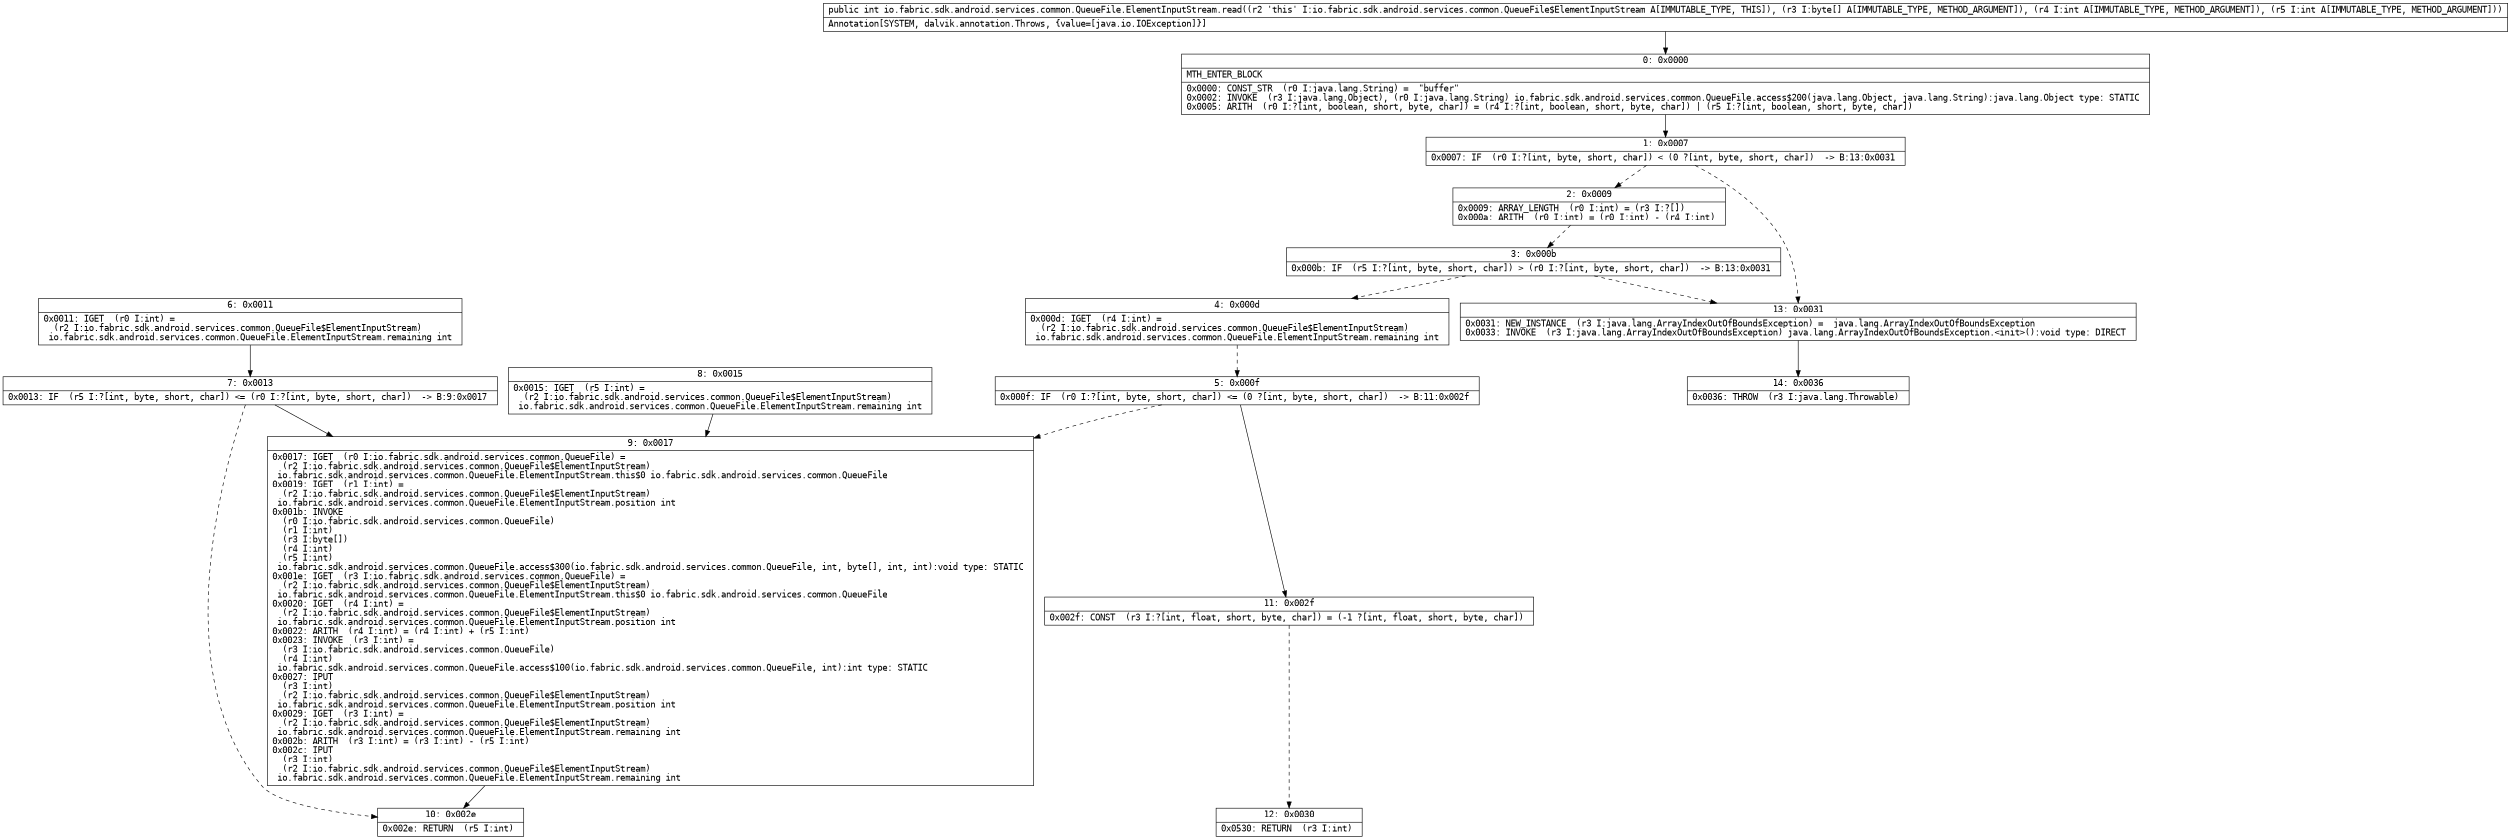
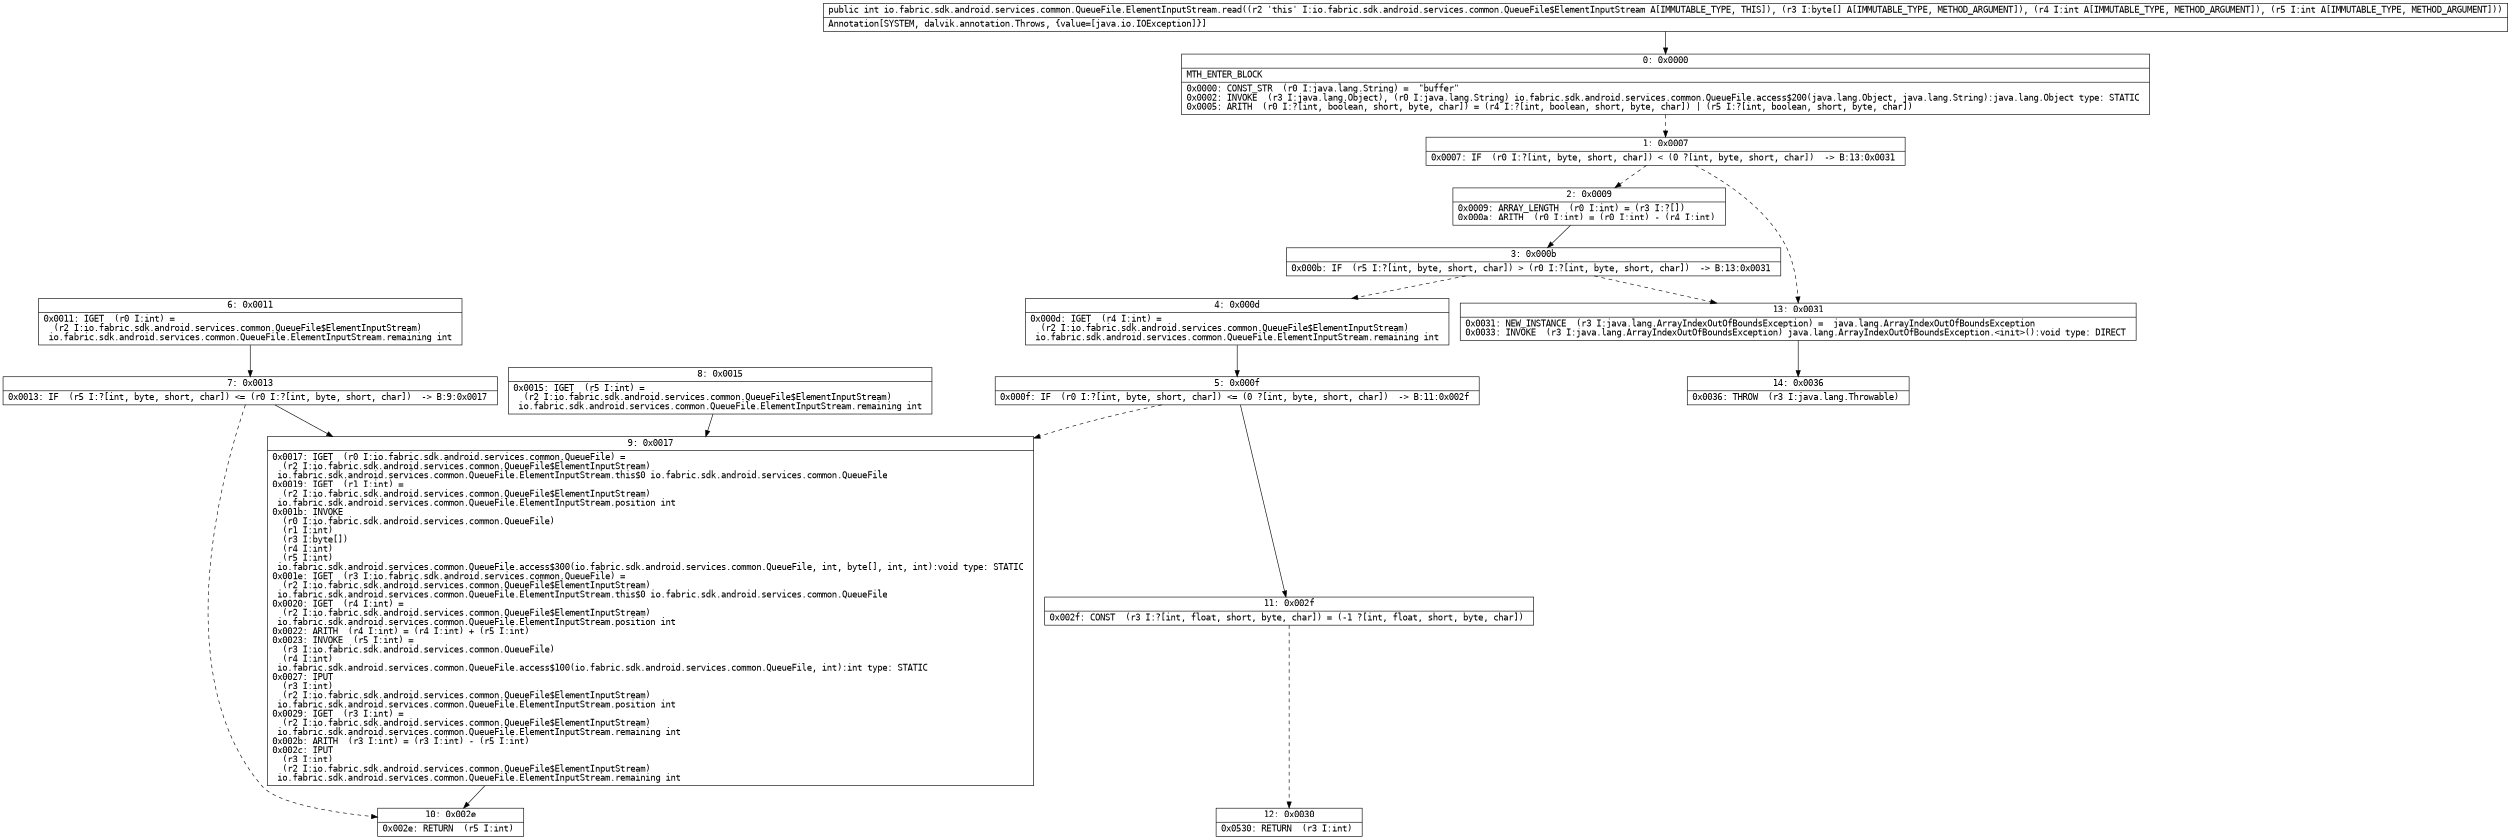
(1666, 123) -> (1666, 123)
(1561, 234) -> (1561, 234)
(1237, 358) -> (1237, 358)
(346, 641) -> (346, 641)
